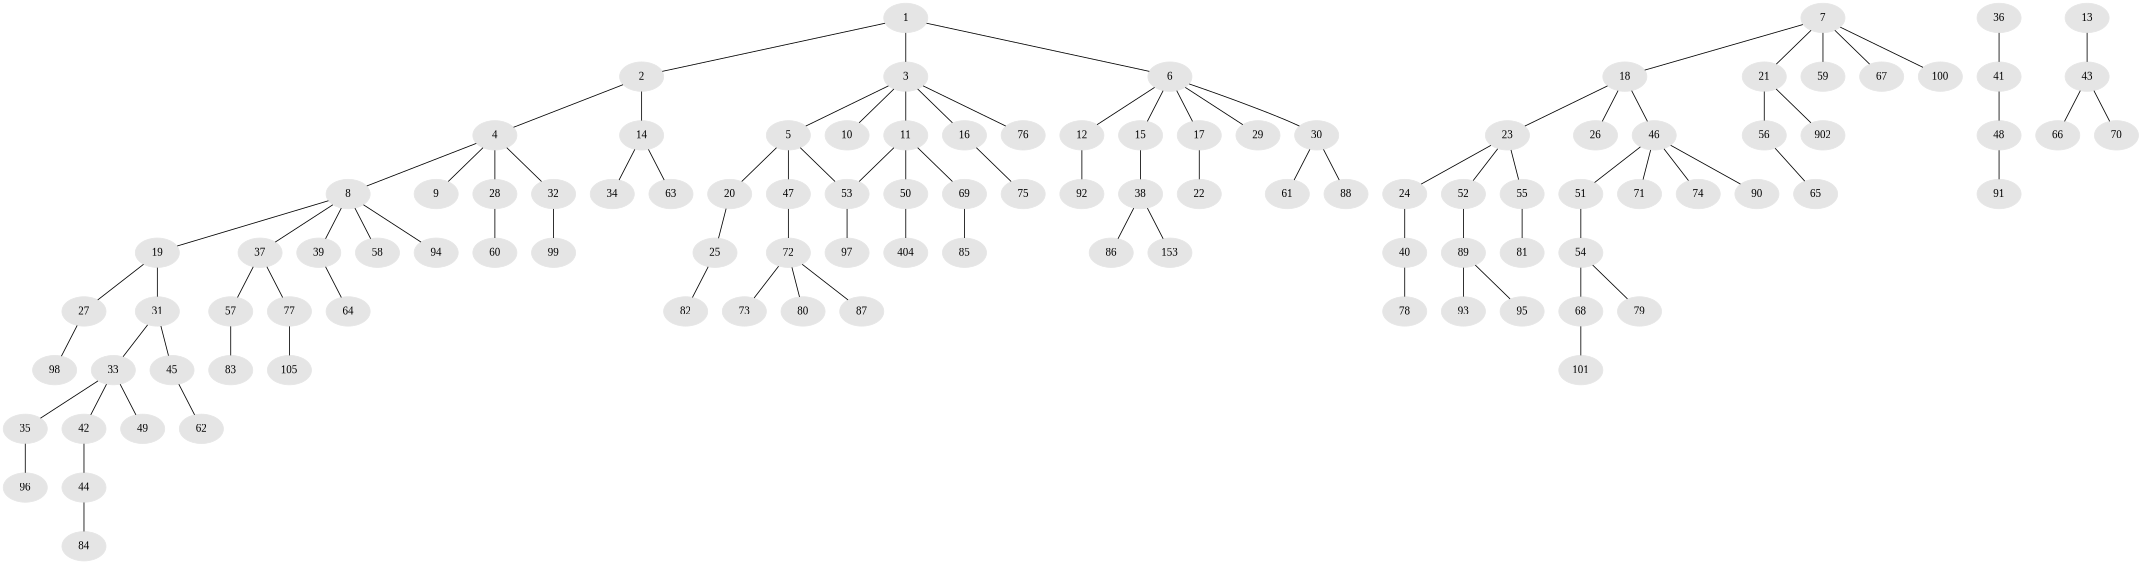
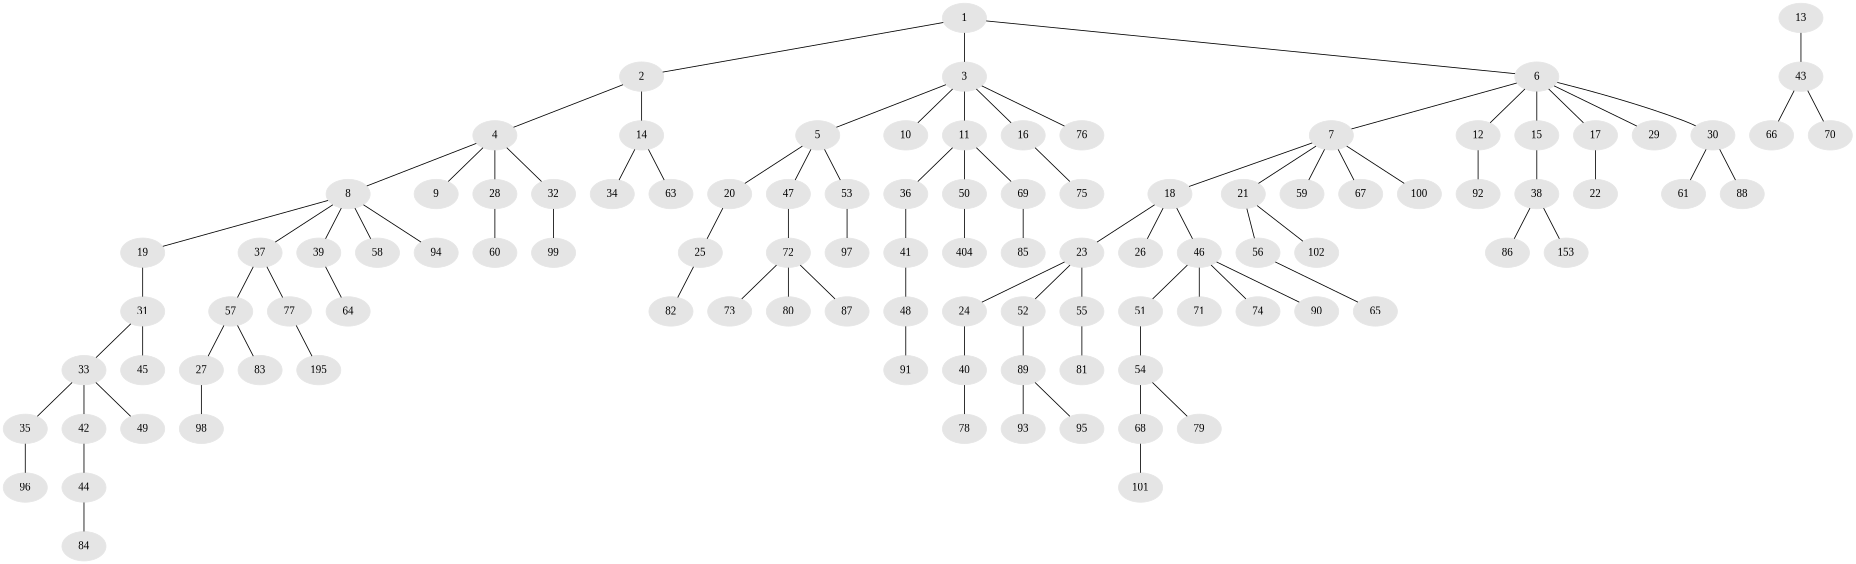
none -> (1434, 106)
(1823, 135) -> (1317, 253)
(877, 165) -> (935, 165)
(121, 282) -> (216, 341)
(289, 370) -> (319, 370)
(201, 429) -> none
